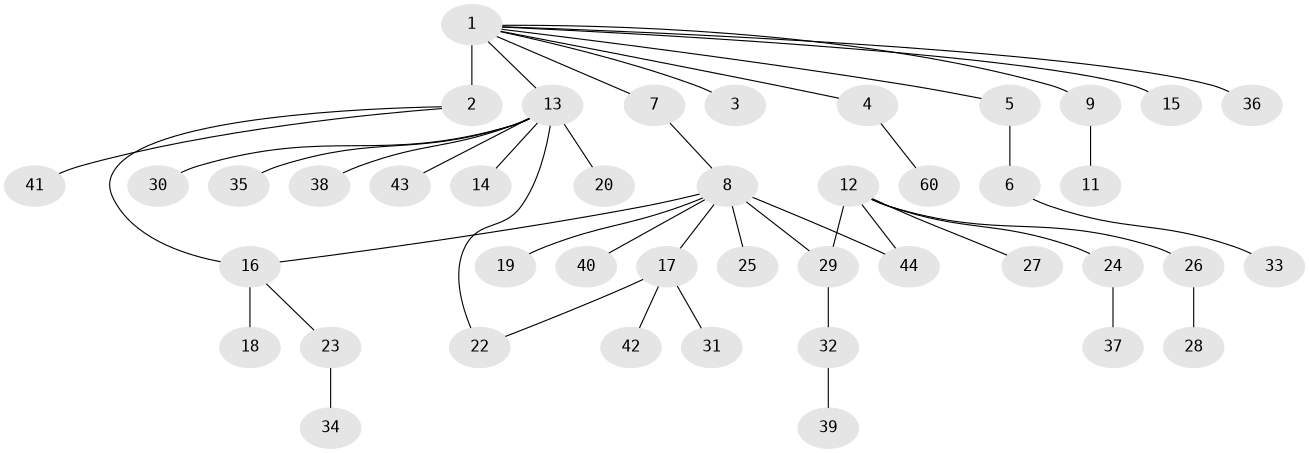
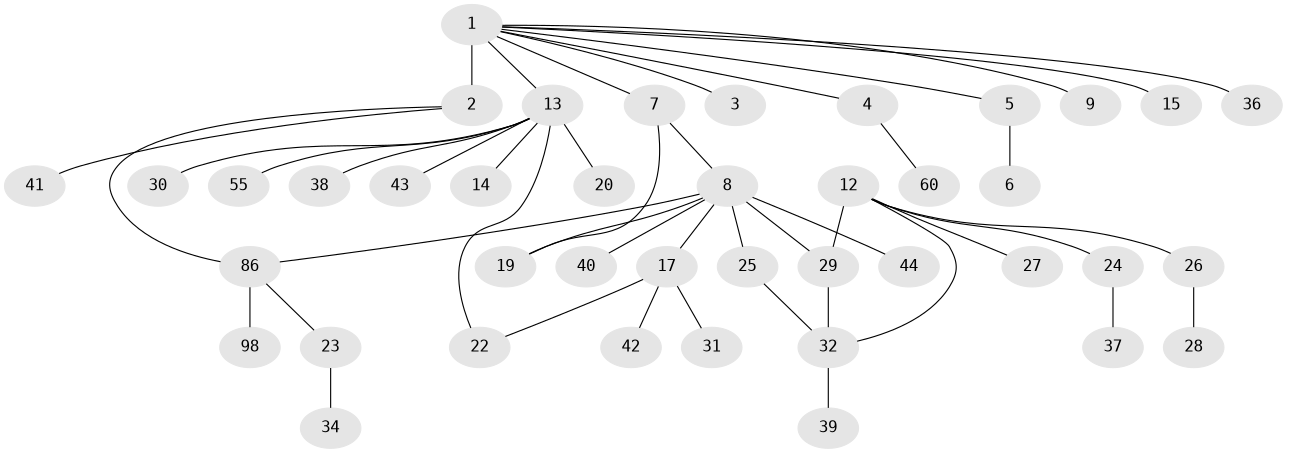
(239, 186) -> (239, 186)
(1091, 186) -> none
none -> (650, 198)
(879, 226) -> (955, 276)
(250, 267) -> (250, 267)
(1274, 267) -> none
none -> (788, 307)
(250, 347) -> (250, 347)
